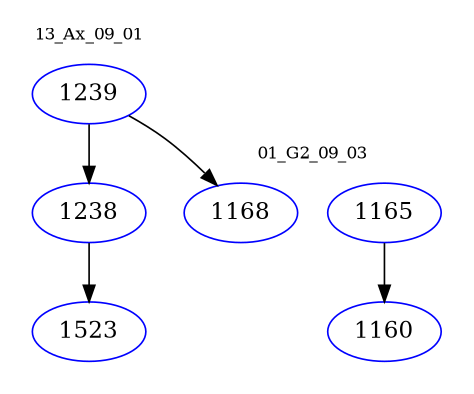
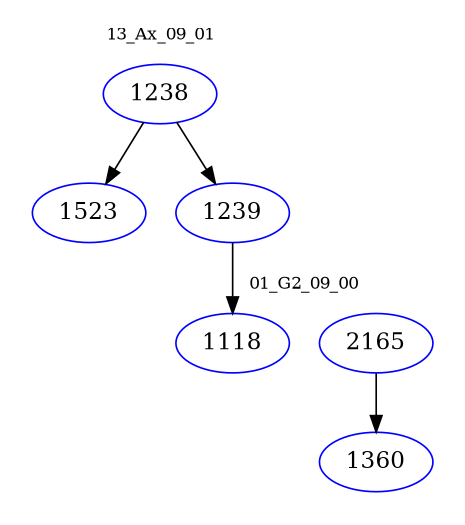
(89, 145) -> (192, 146)
(313, 154) -> (304, 285)
(241, 213) -> (233, 343)
(384, 213) -> (376, 343)
(384, 332) -> (376, 462)
